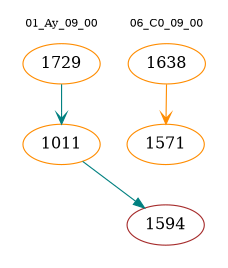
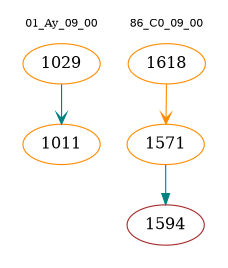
(167, 24) -> (167, 24)
(62, 64) -> (62, 64)
(167, 64) -> (167, 64)
(109, 181) -> (166, 179)
